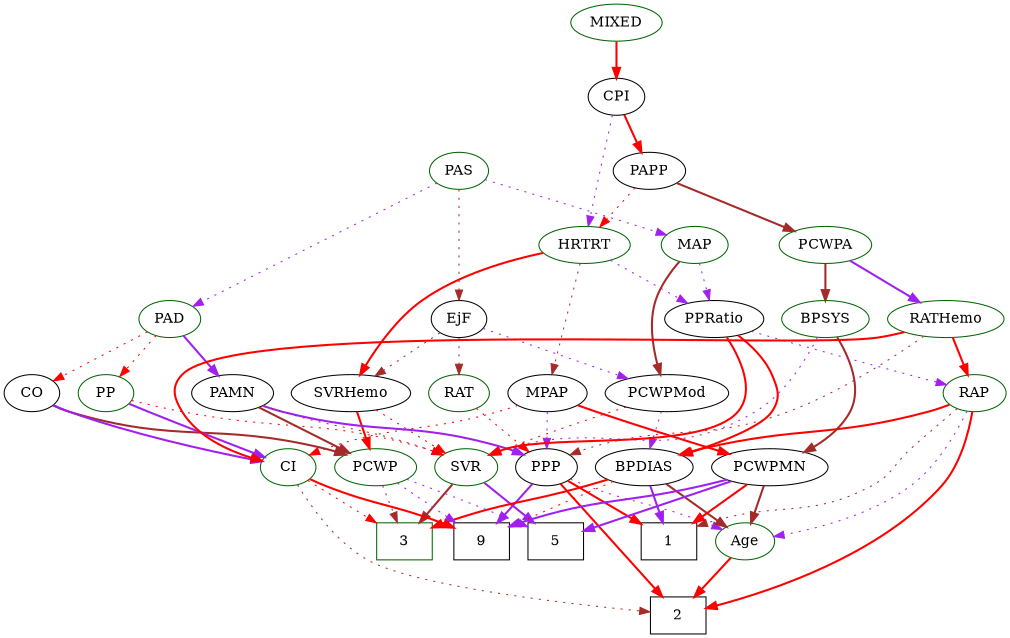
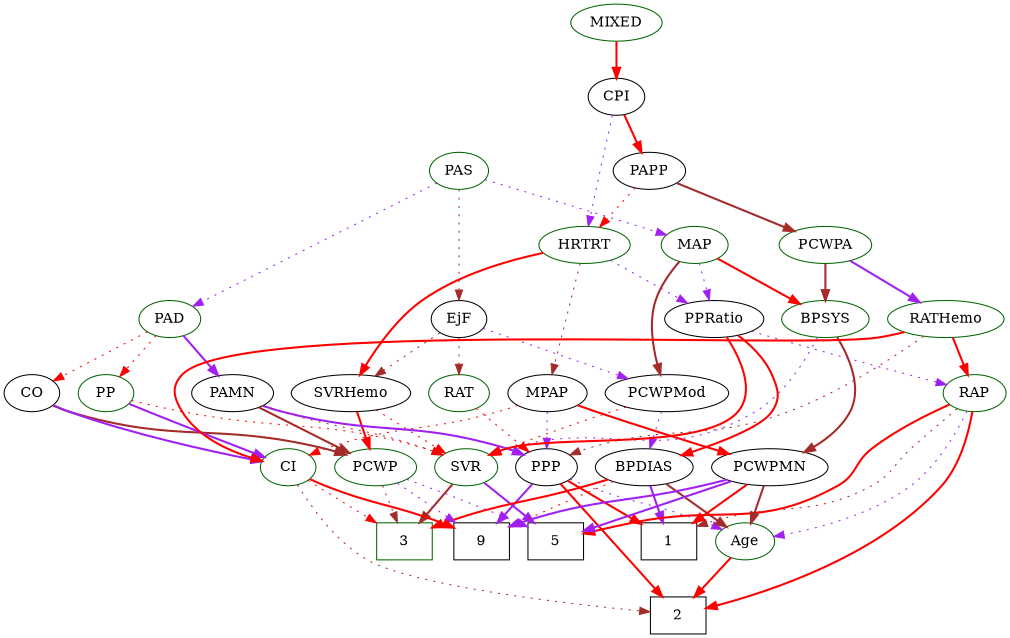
none -> (754, 279)
(820, 431) -> (806, 501)
